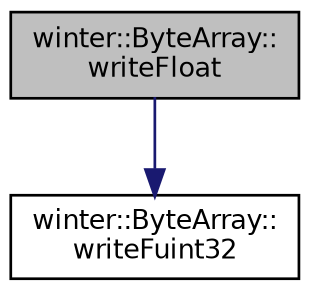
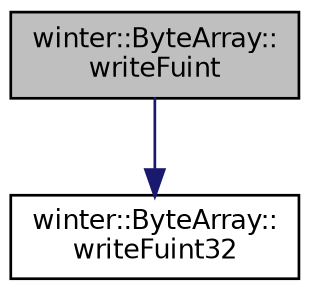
(155, 55) -> (155, 55)
